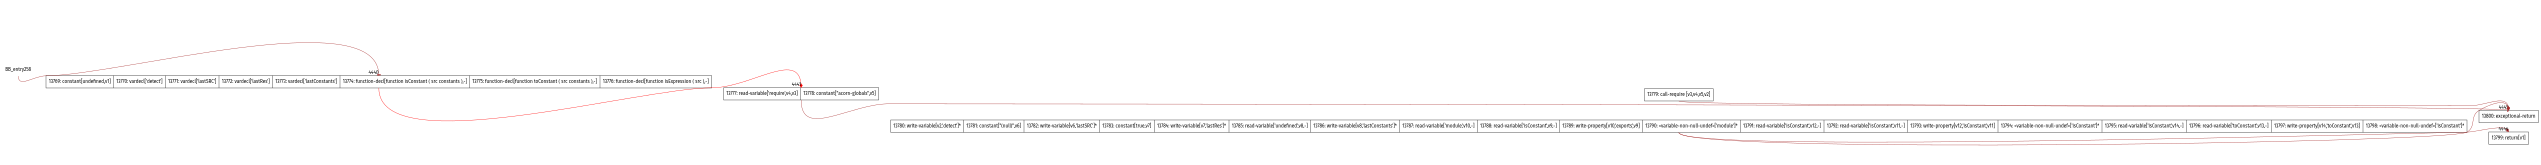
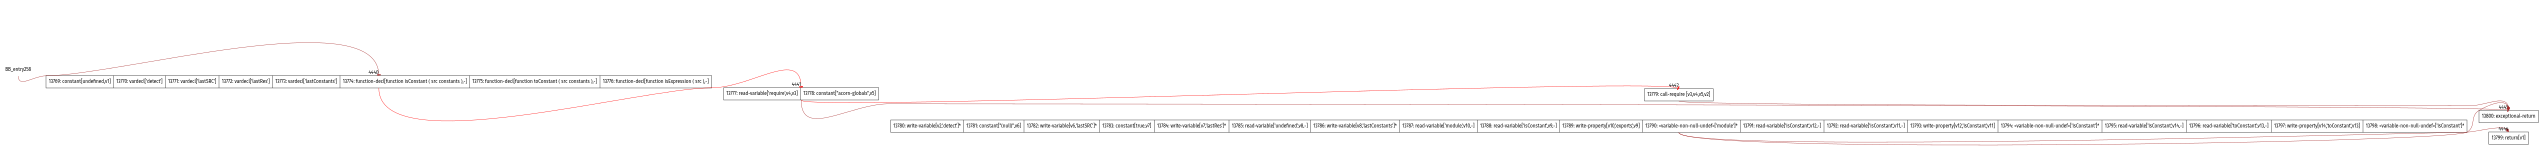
none -> (1239, 94)
(588, 105) -> (588, 105)
